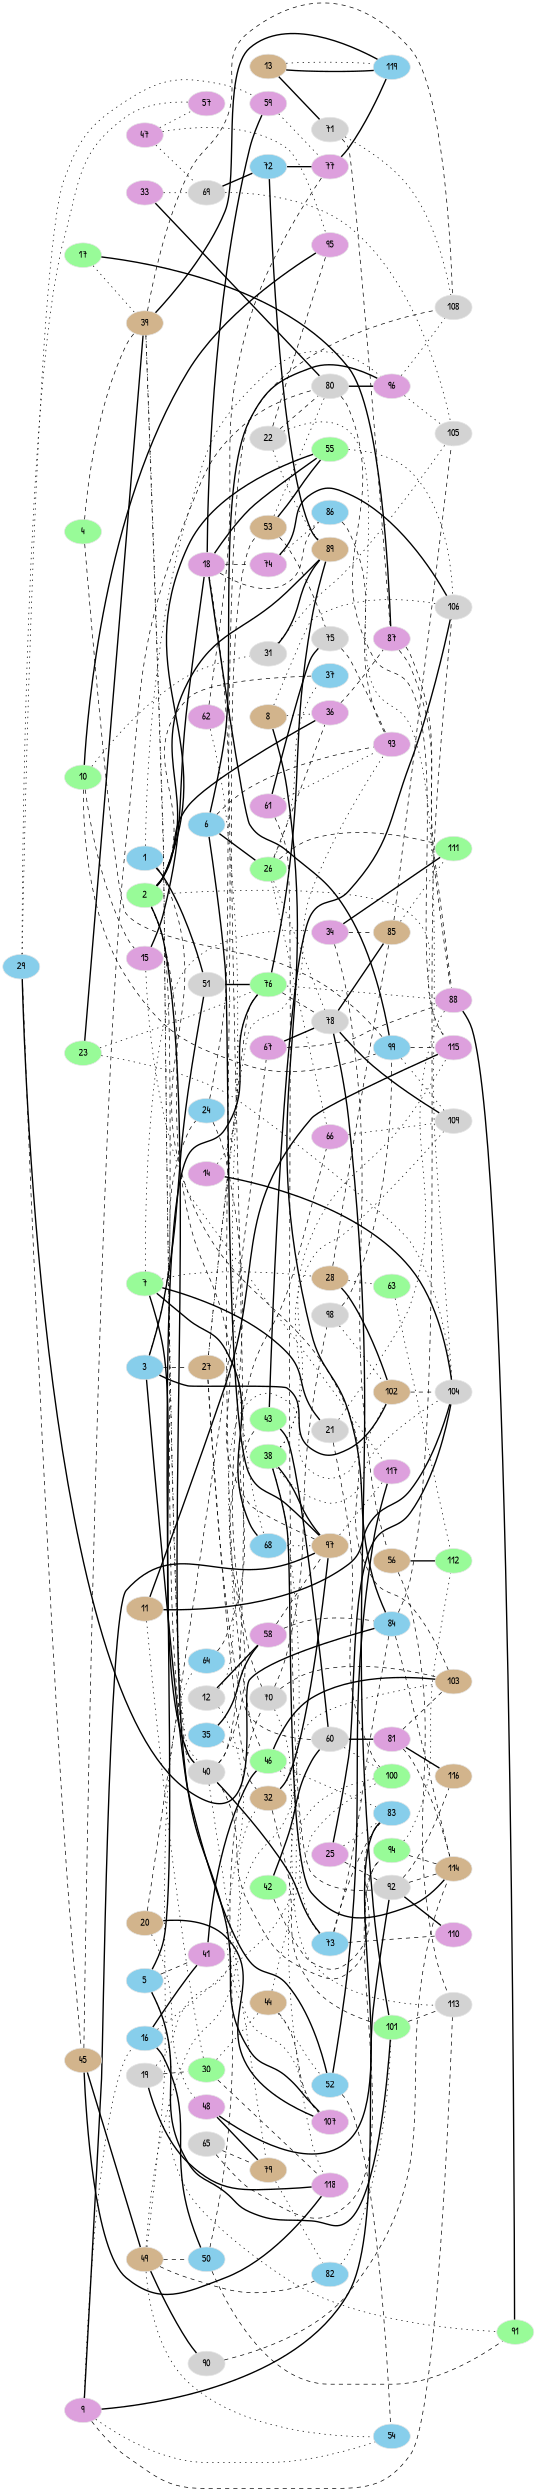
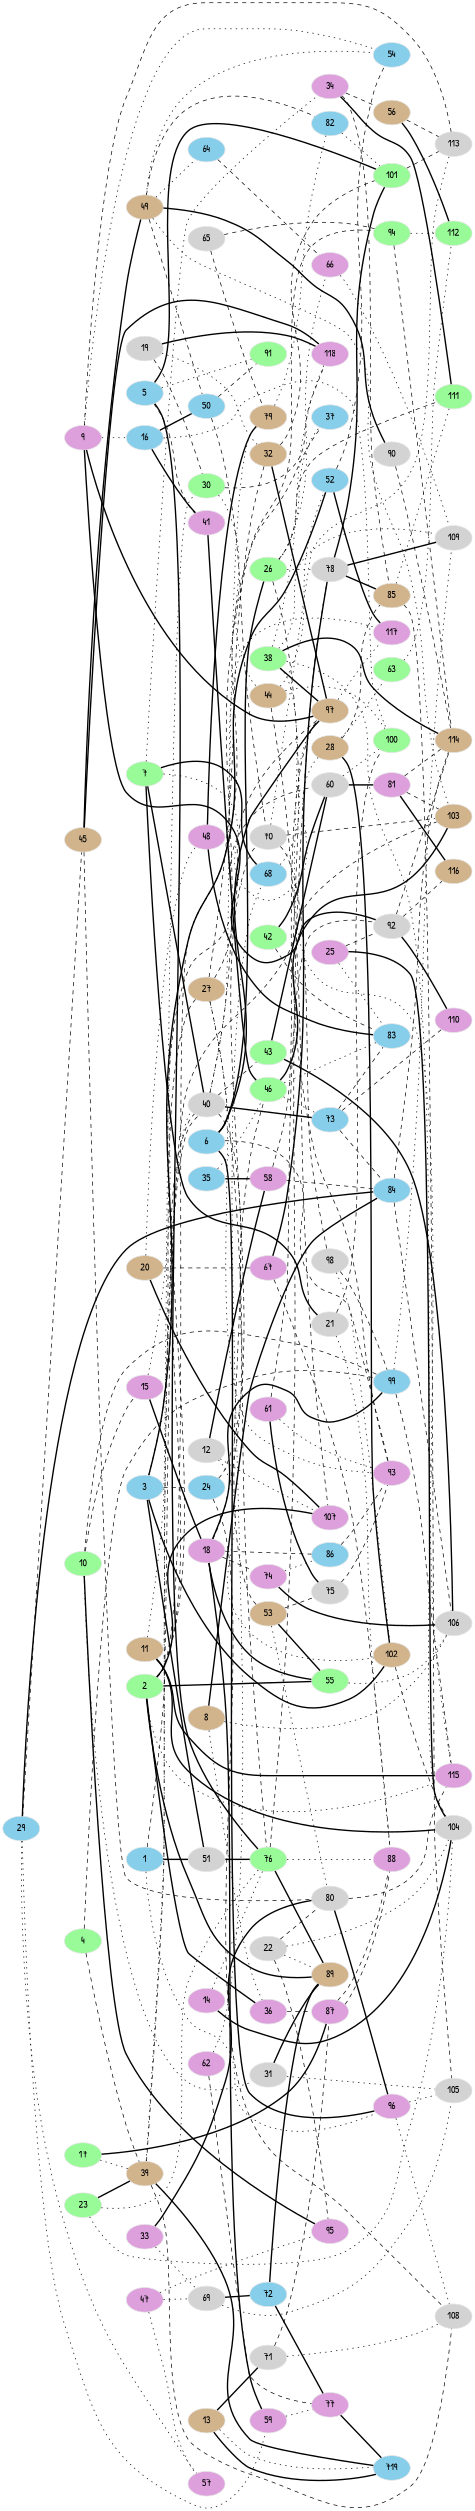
(392, 67) -> (392, 2468)
(302, 785) -> (316, 1158)
(508, 1663) -> none
